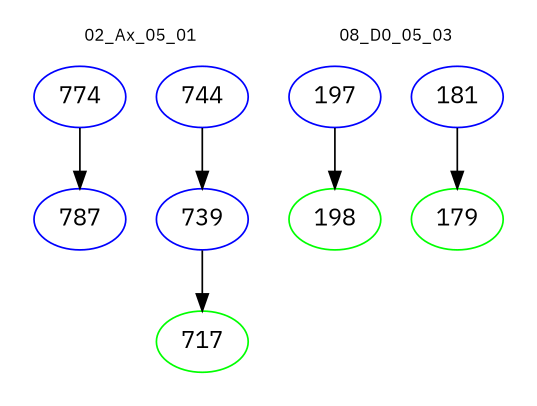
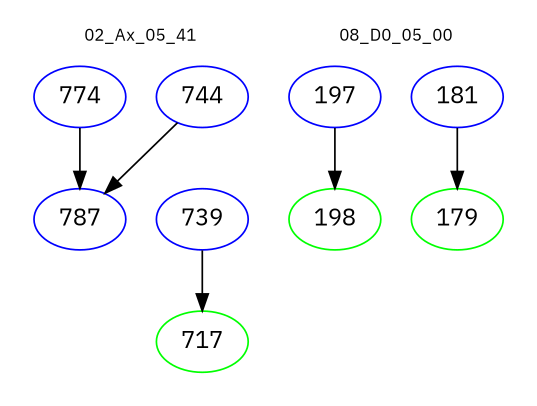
(141, 37) -> (141, 37)
(396, 37) -> (396, 37)
(202, 150) -> (147, 152)
